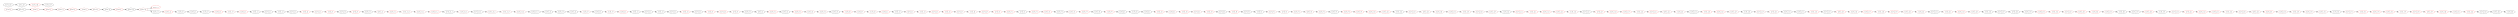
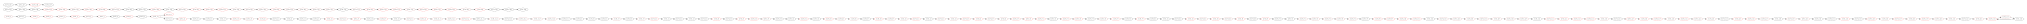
(1994, 12) -> (2006, 19)
